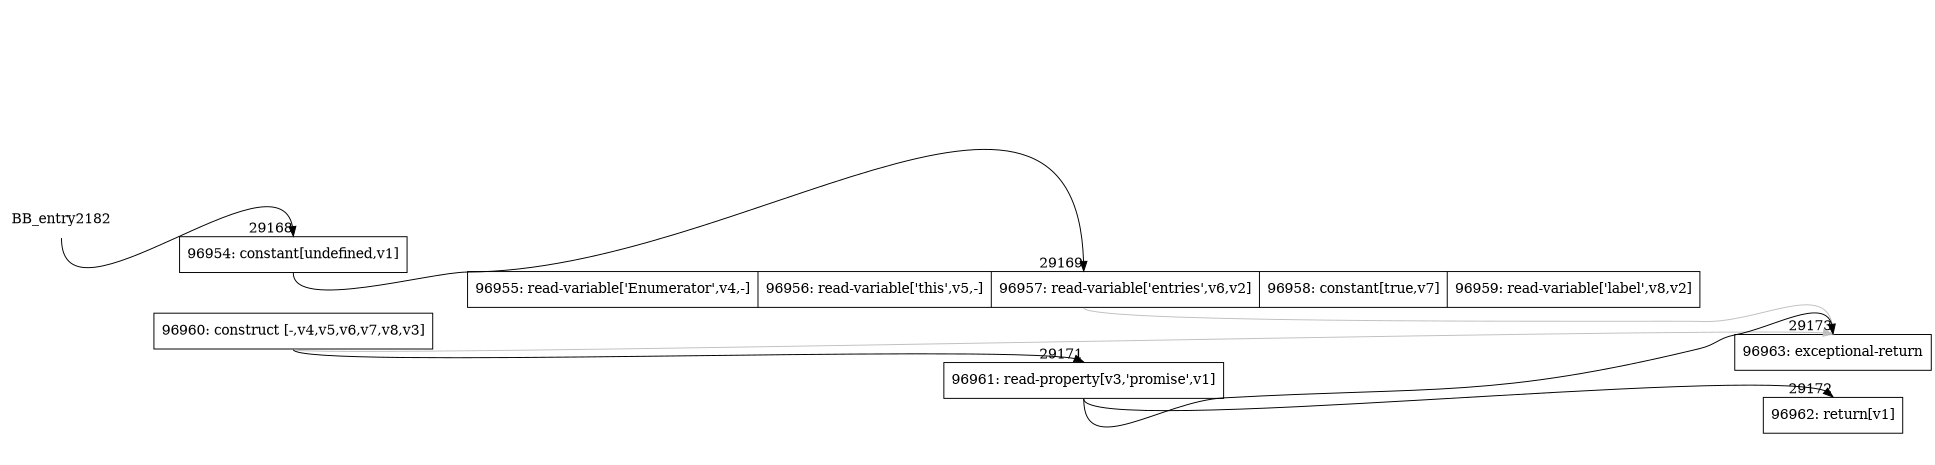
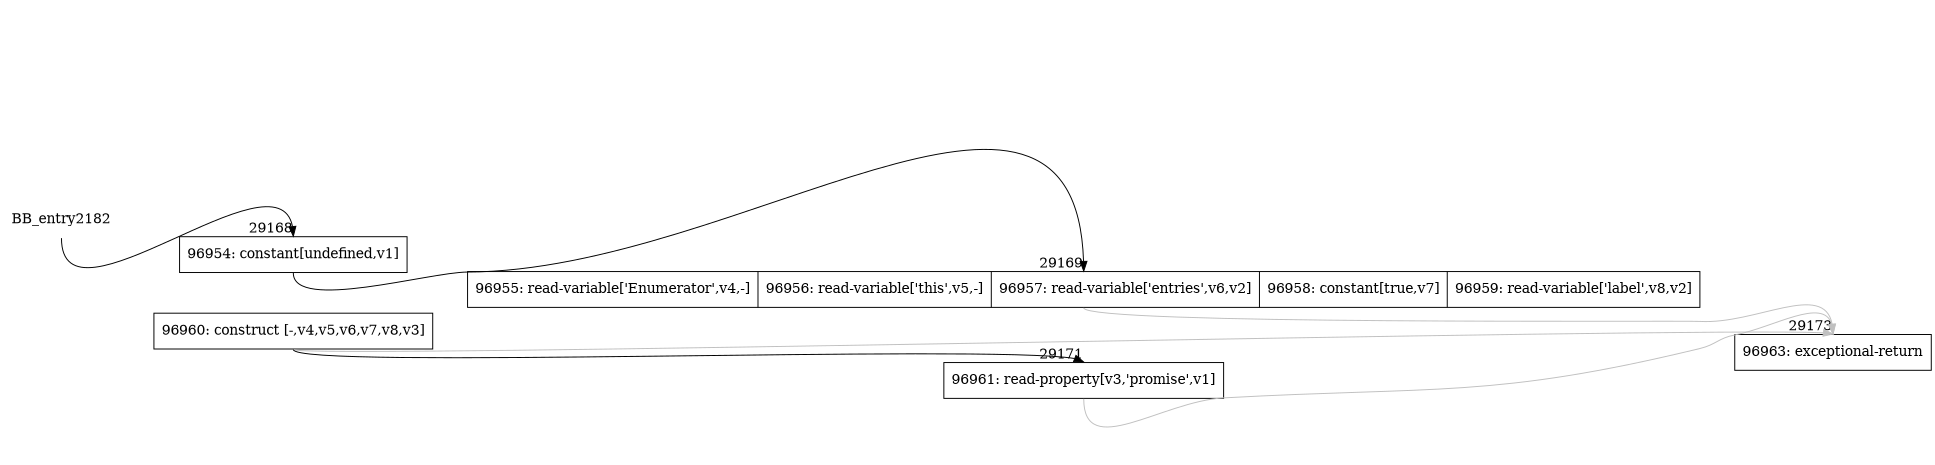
(1454, 388) -> (1454, 388)
(1833, 415) -> none
